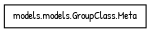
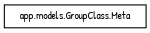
(75, 16) -> (75, 16)
